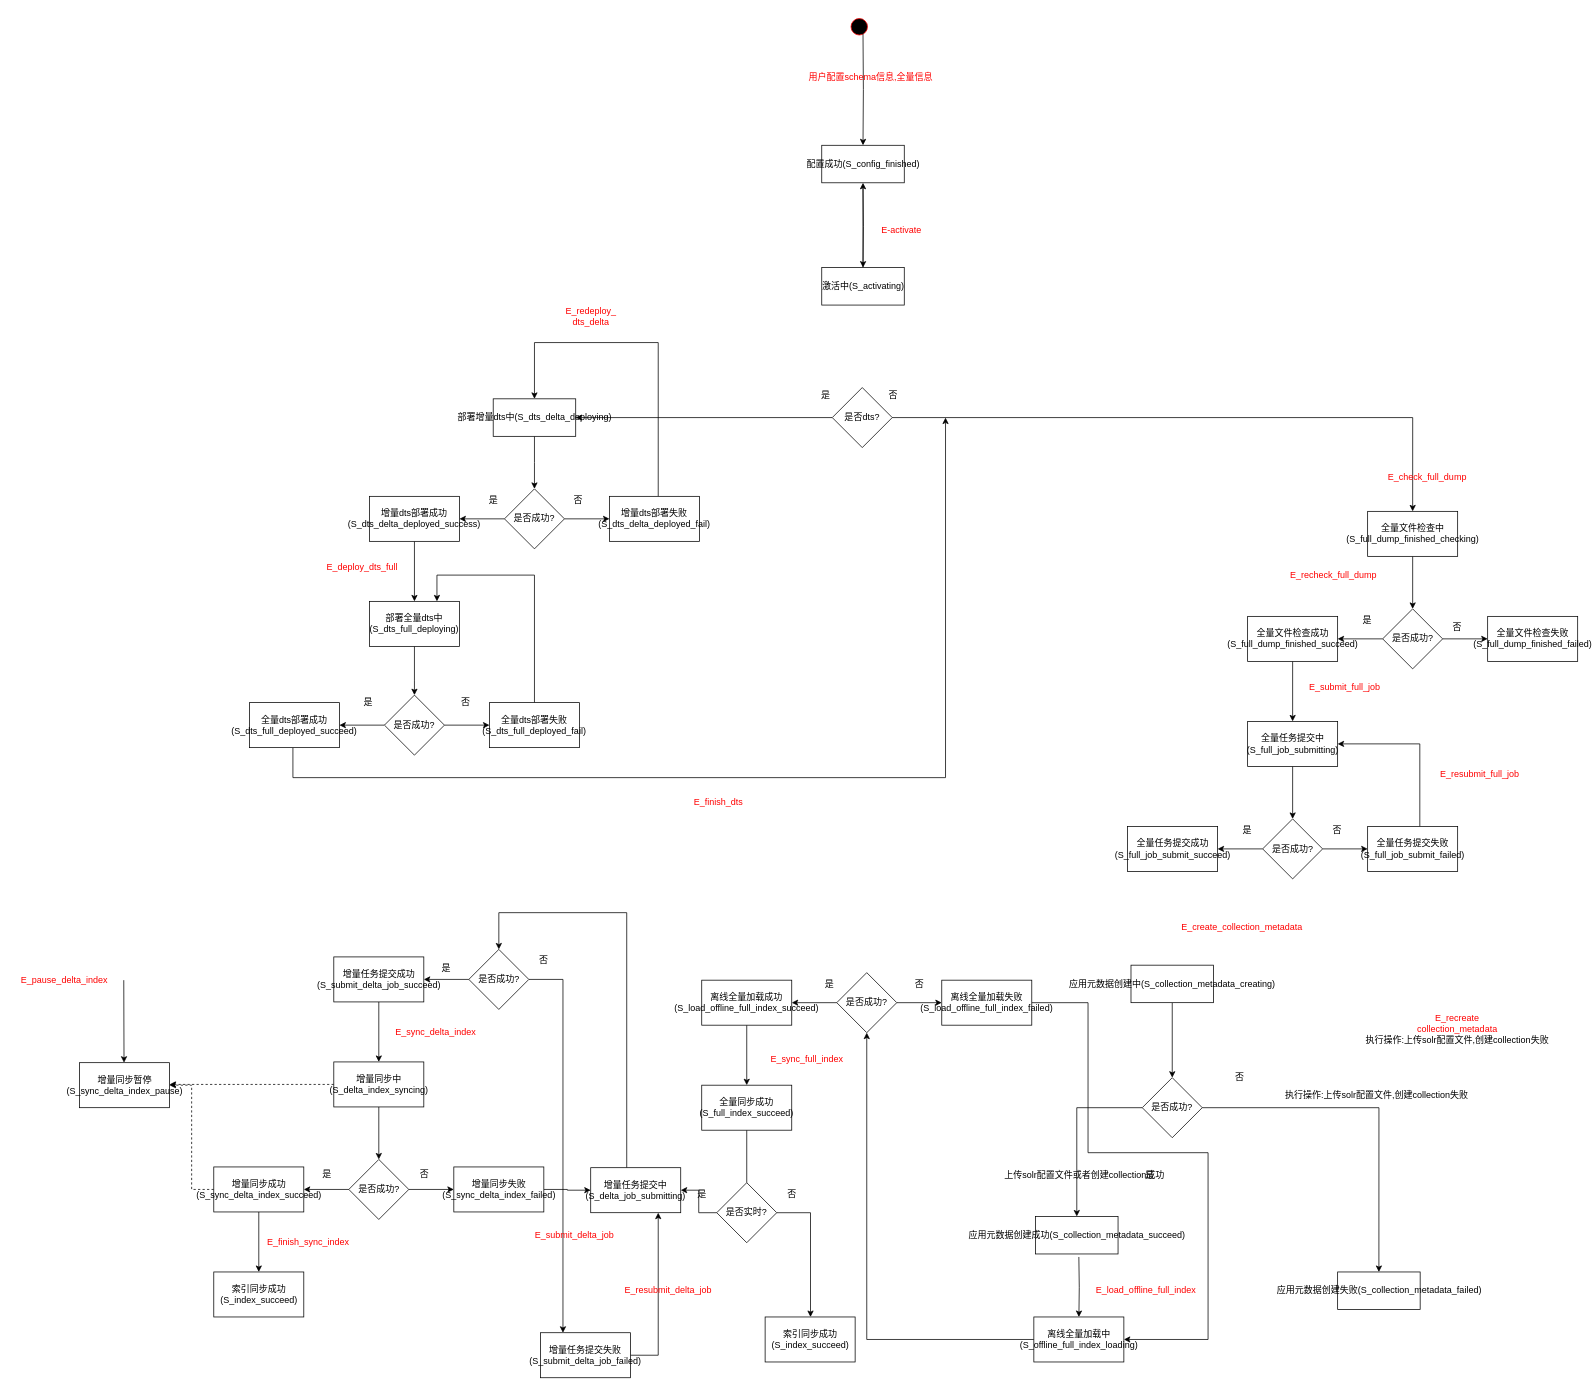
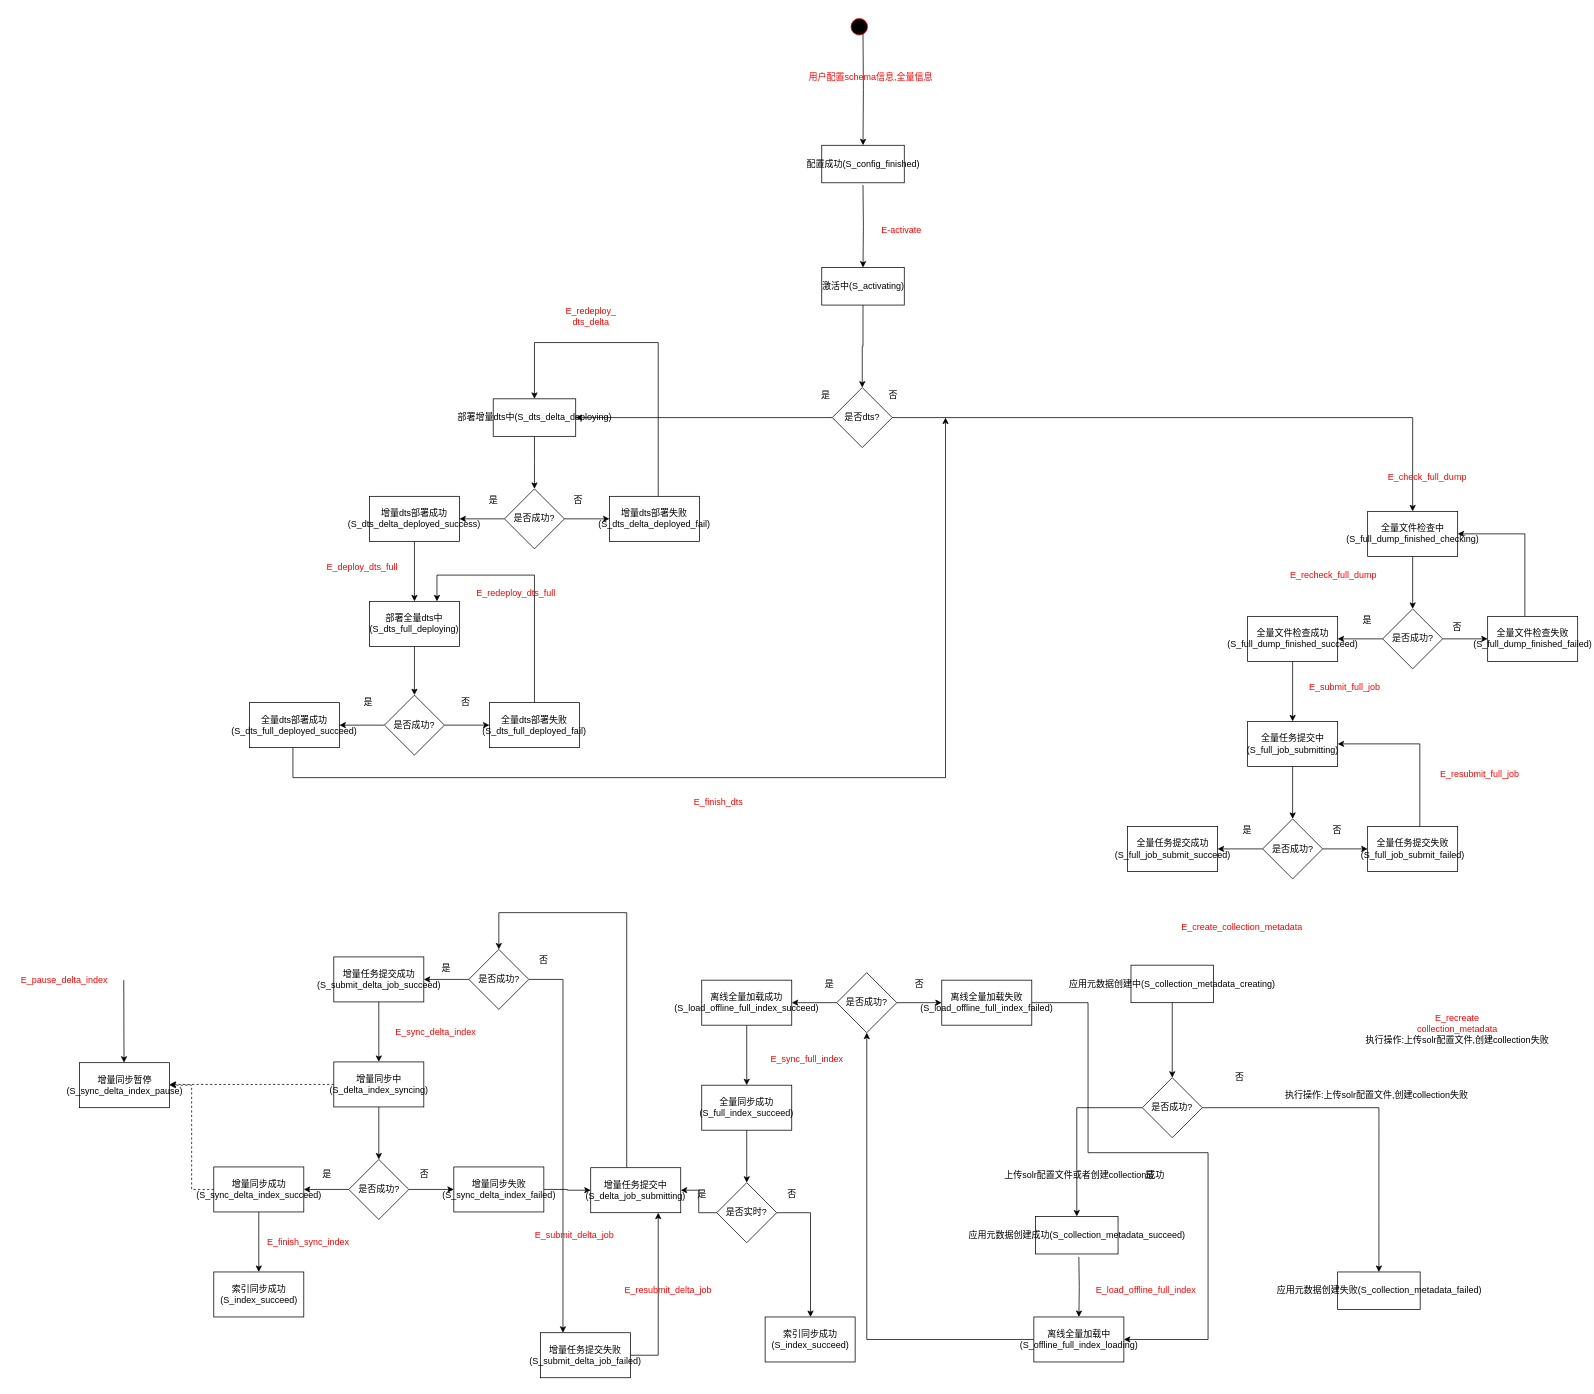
(863, 265) -> (862, 362)
none -> (1525, 574)
none -> (516, 594)
(747, 1178) -> (747, 1176)
